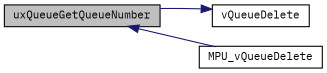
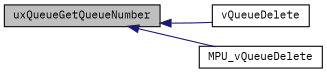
(181, 8) -> (192, 23)
